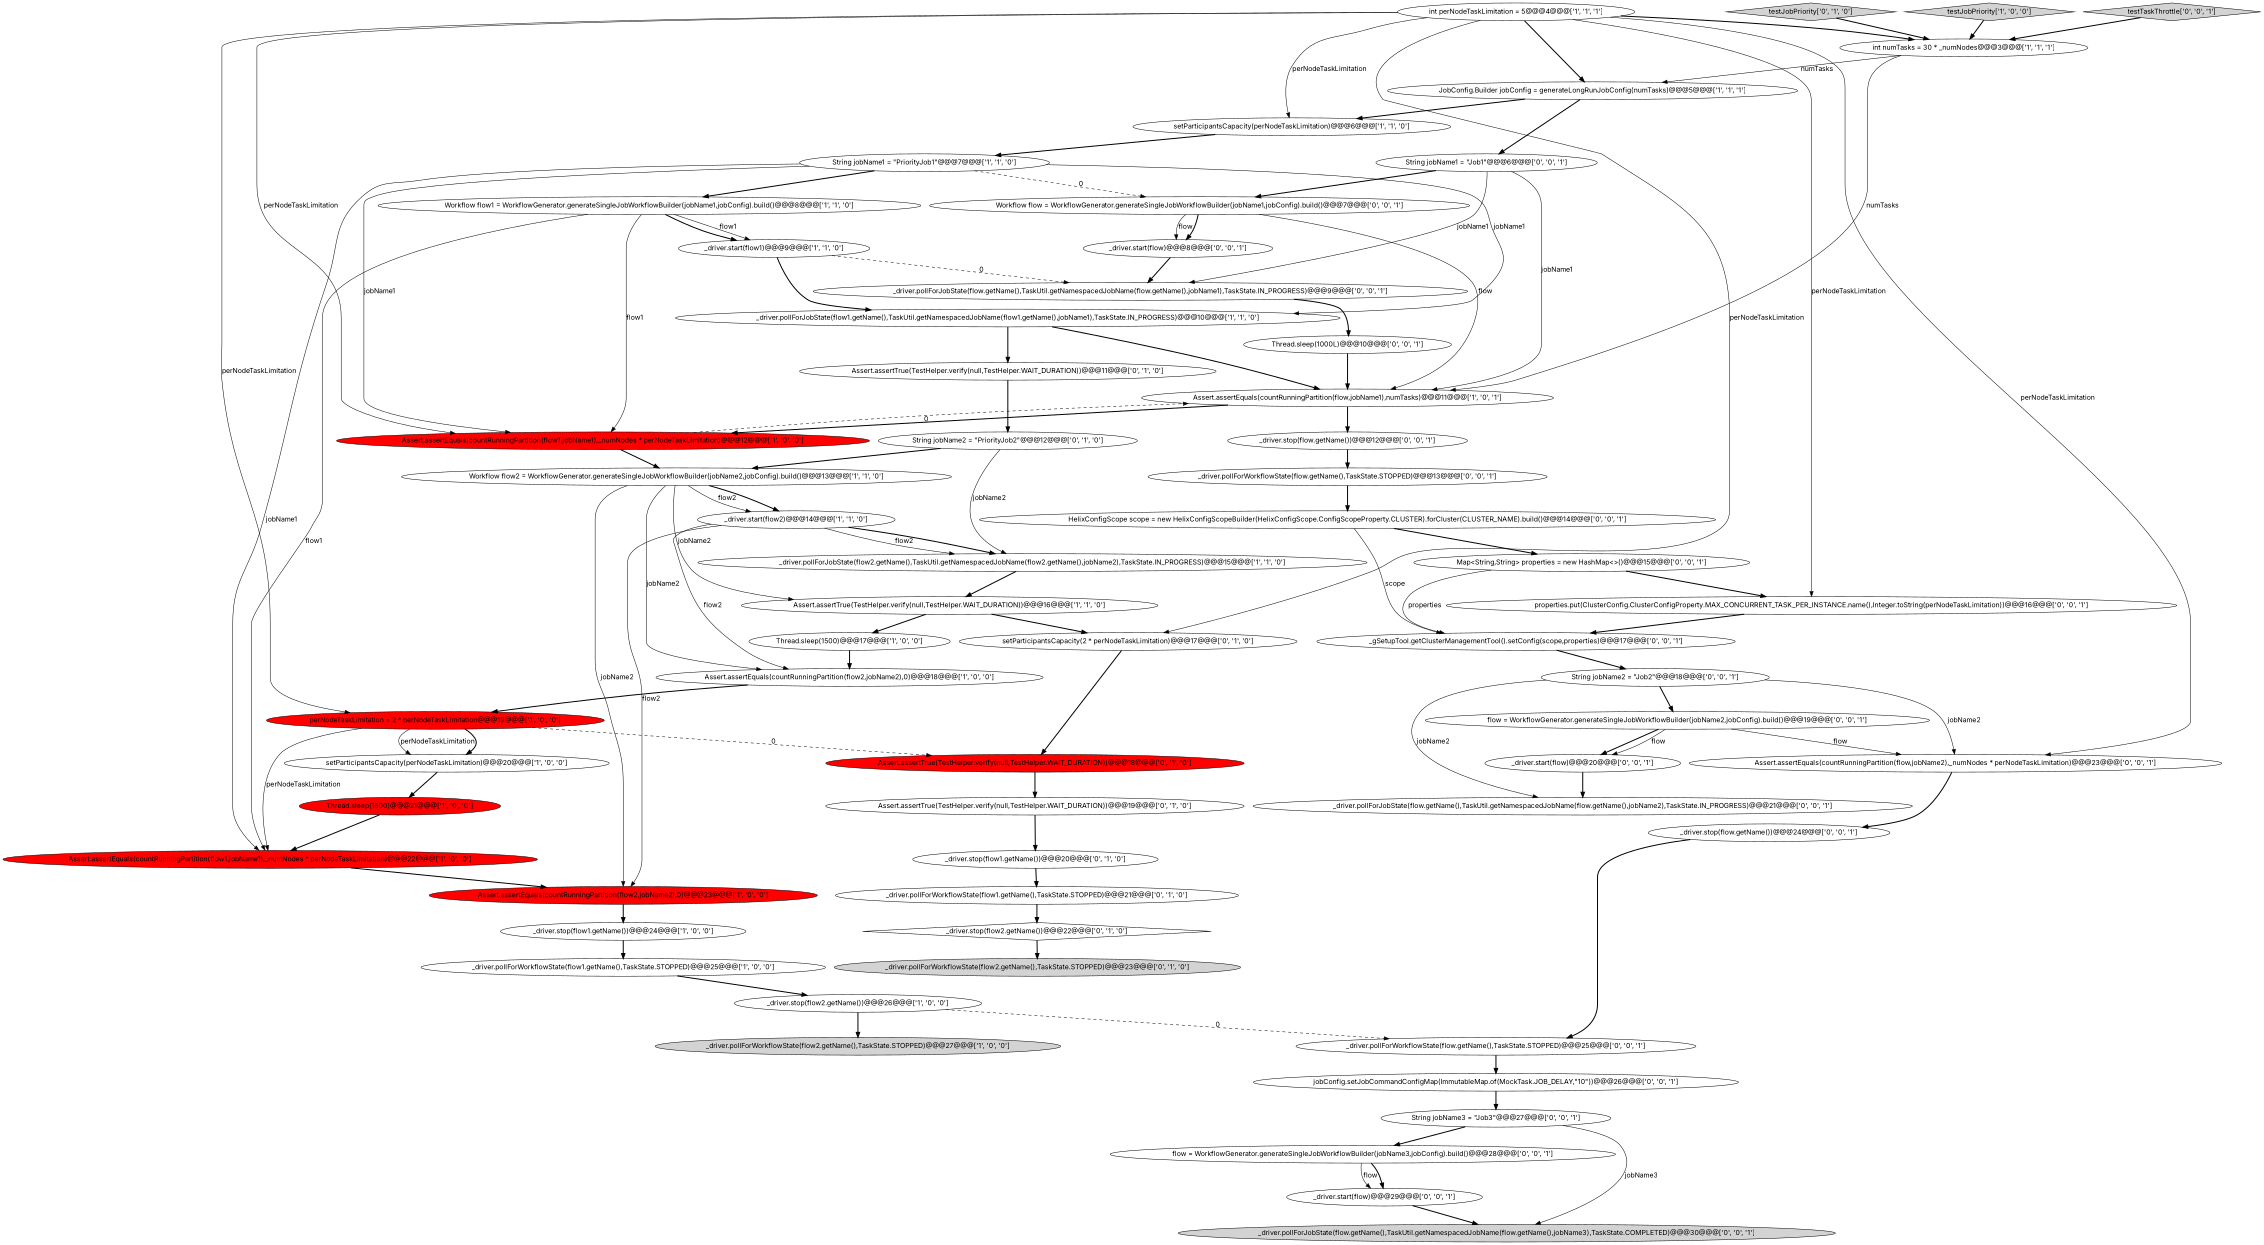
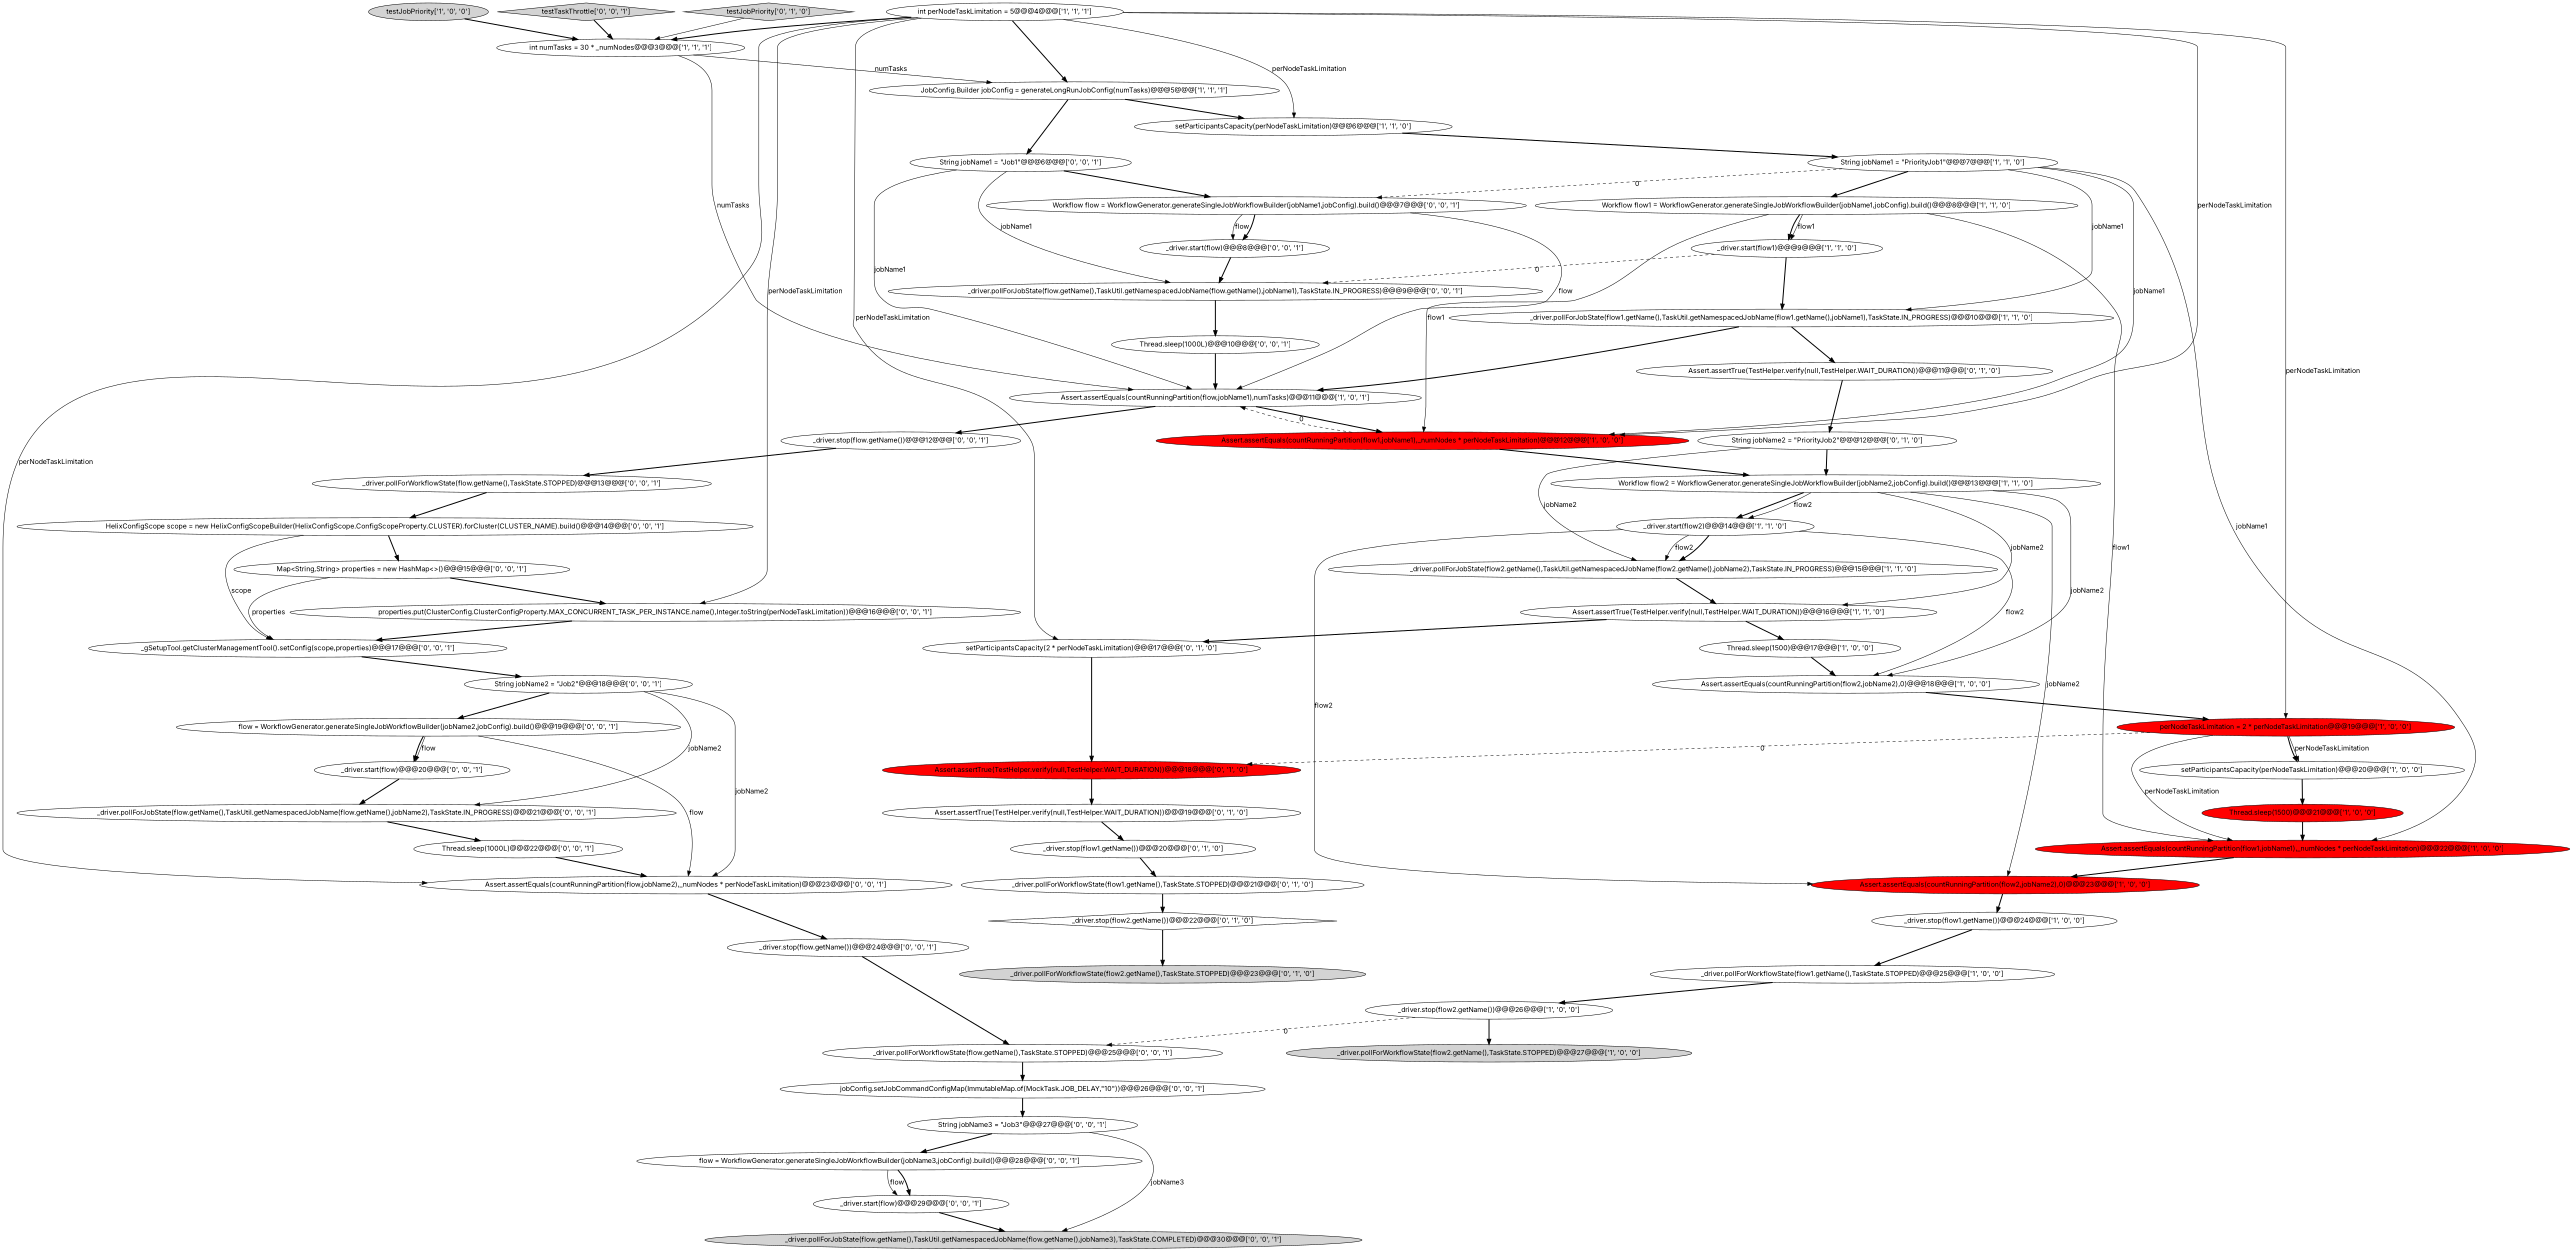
(1990, 12) -> (428, 12)
(1880, 28) -> (702, 28)
none -> (518, 849)
